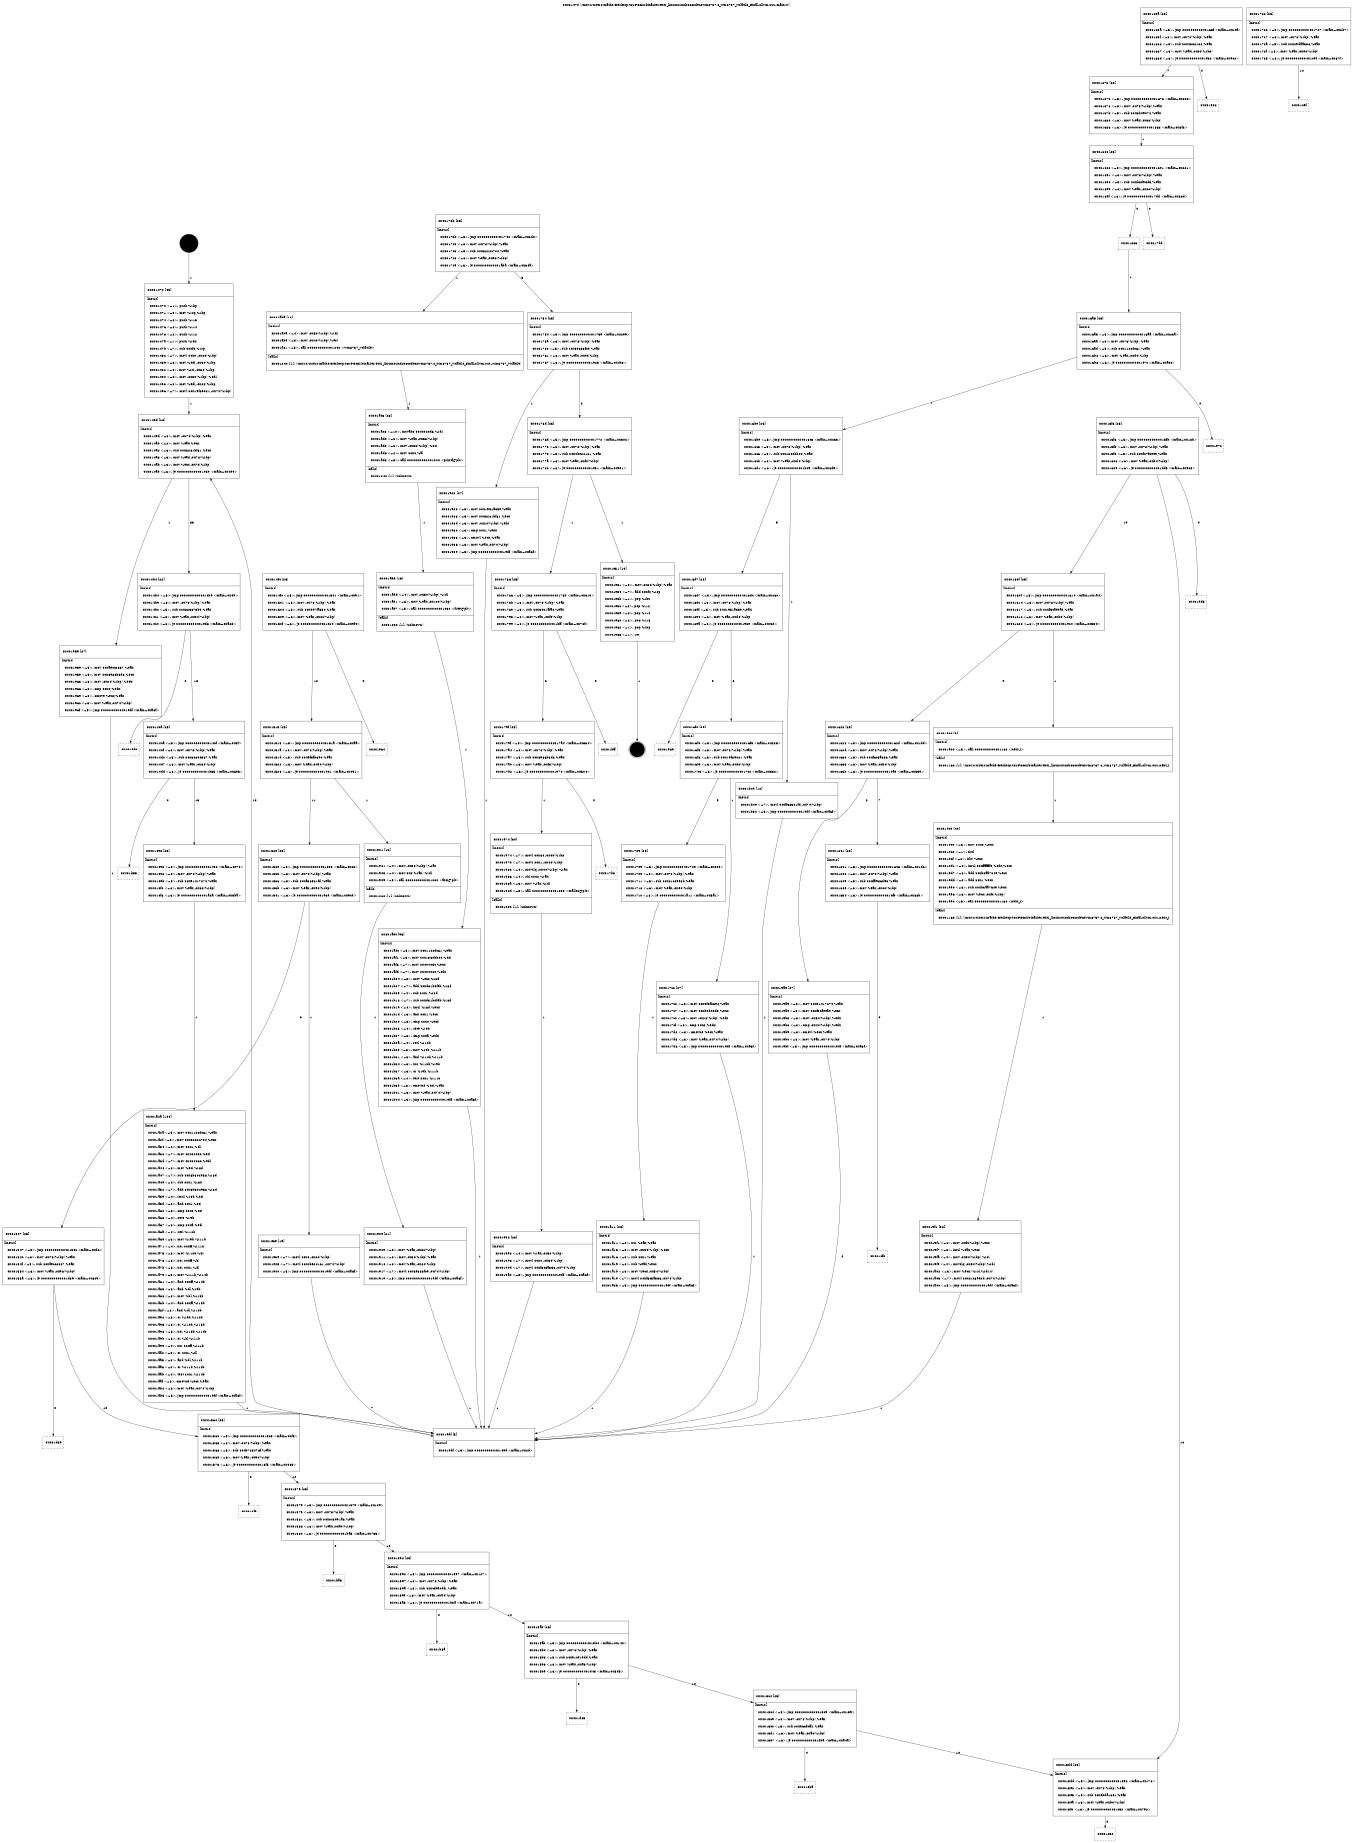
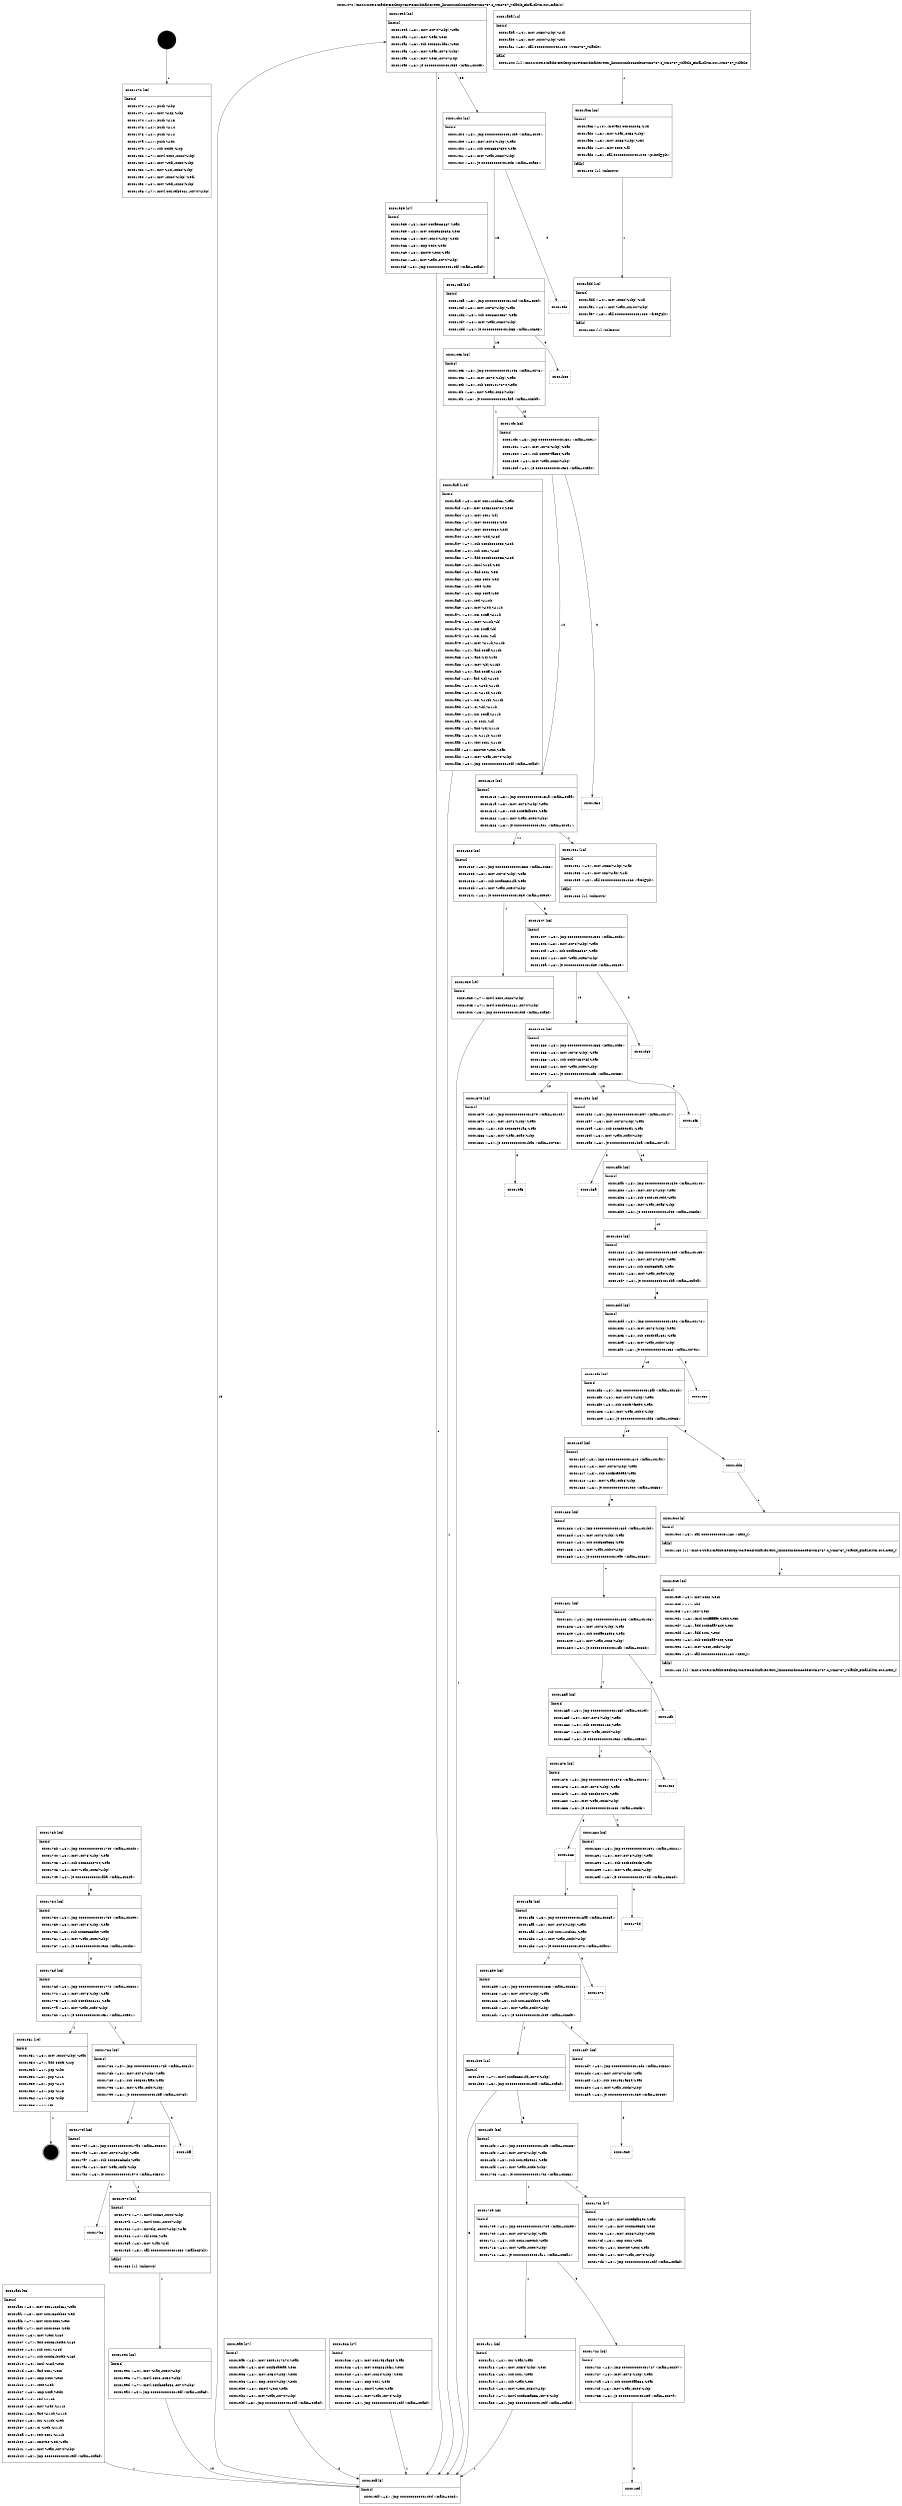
(1301, 71) -> (634, 2469)
(1133, 219) -> (576, 1830)
(442, 291) -> none
(189, 405) -> none
none -> (520, 411)
(518, 424) -> none
(731, 675) -> (520, 2106)
(1053, 678) -> (751, 1491)
(545, 681) -> (131, 2118)
(464, 777) -> none
(717, 800) -> (528, 2187)
(803, 866) -> none
(764, 1017) -> (469, 2233)
(1179, 1118) -> (645, 1361)
(415, 1256) -> none
(970, 1256) -> none
(743, 1316) -> none
(372, 1408) -> (458, 1683)
(497, 1408) -> (212, 2469)
(384, 1545) -> (599, 1085)
none -> (602, 1670)
(577, 1719) -> none
(958, 1753) -> (657, 1293)
(805, 1788) -> none
none -> (589, 2300)
